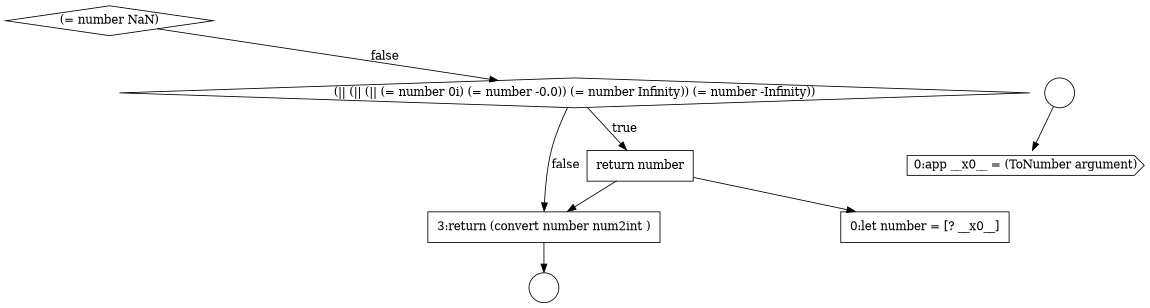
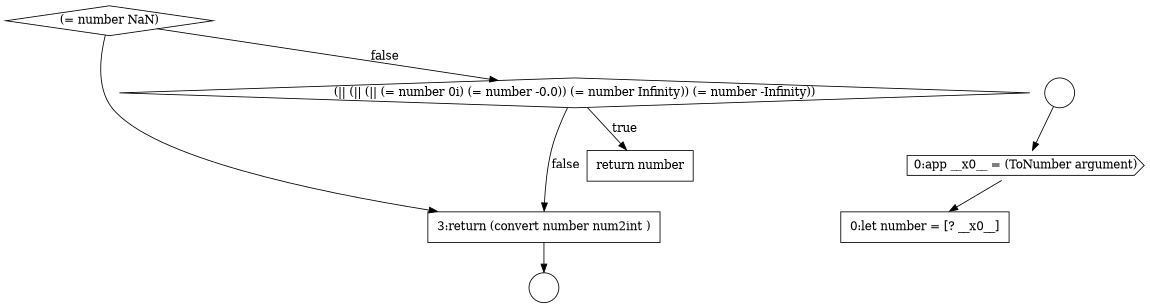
(596, 194) -> (228, 166)
(770, 194) -> (979, 194)
